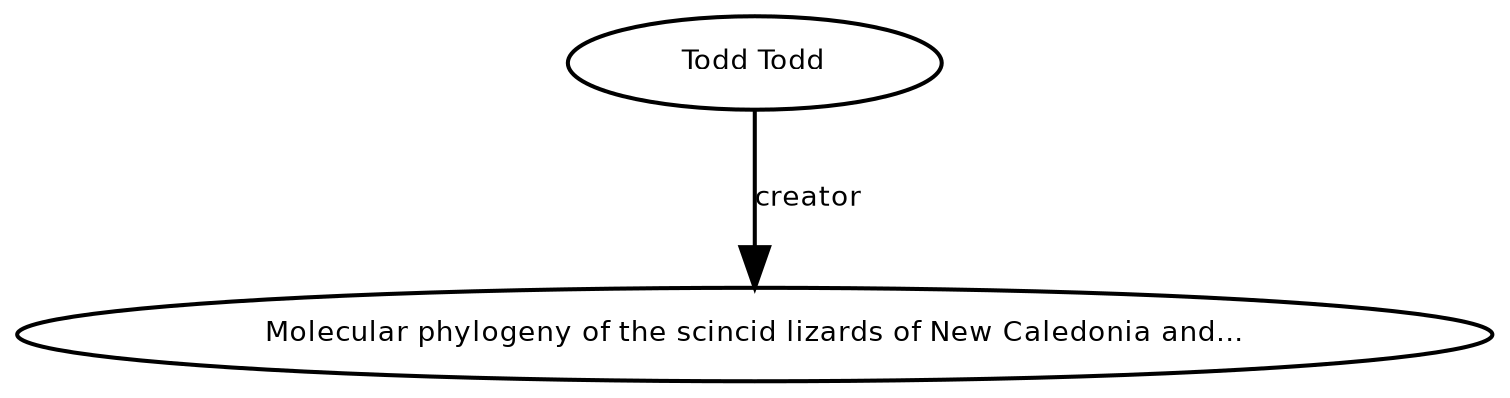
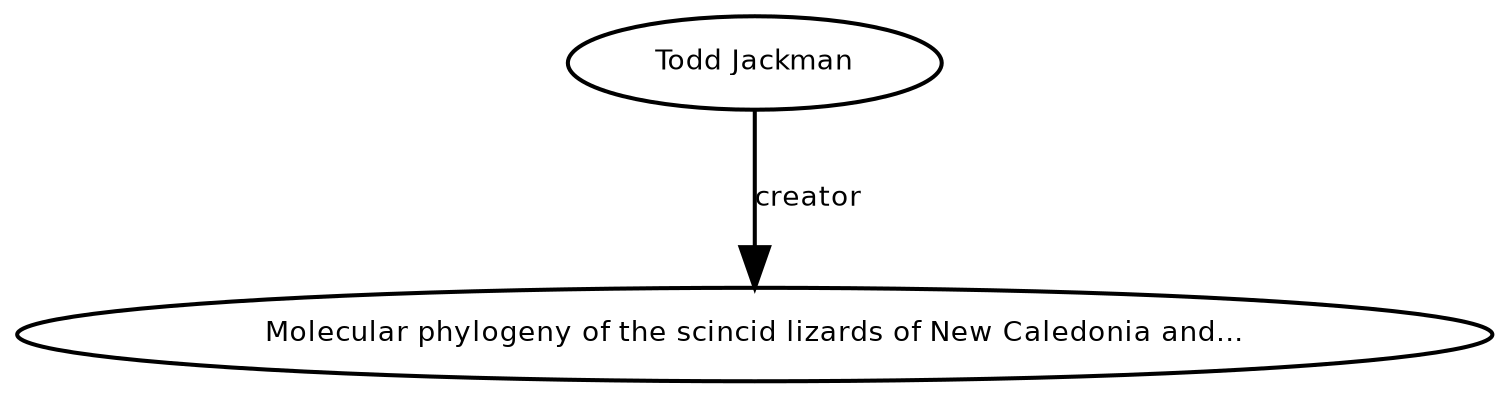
(755, 63) -> (755, 63)
